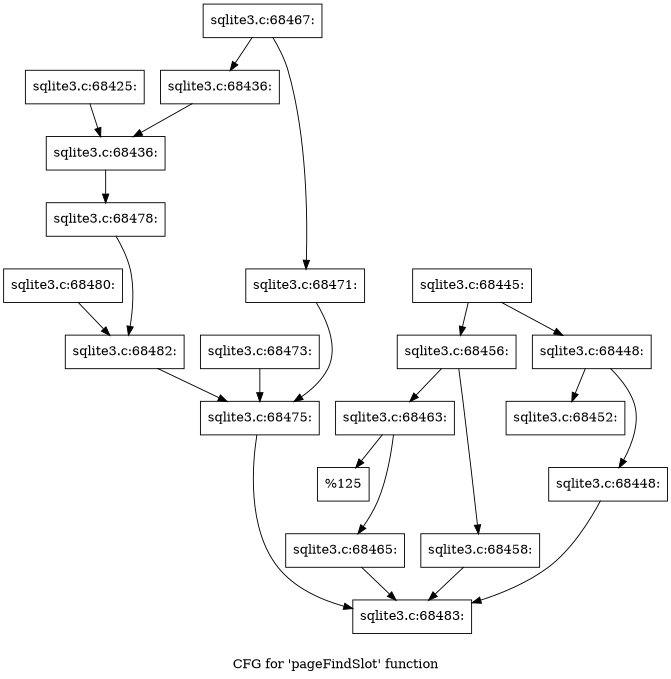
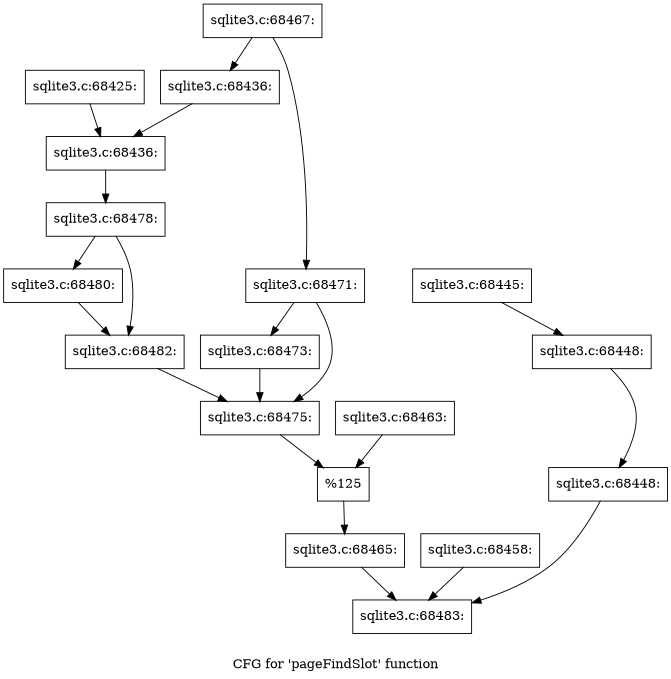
none -> (87, 249)
none -> (285, 315)
(457, 352) -> none
(565, 418) -> none
(384, 483) -> (344, 513)
(264, 541) -> (298, 448)
